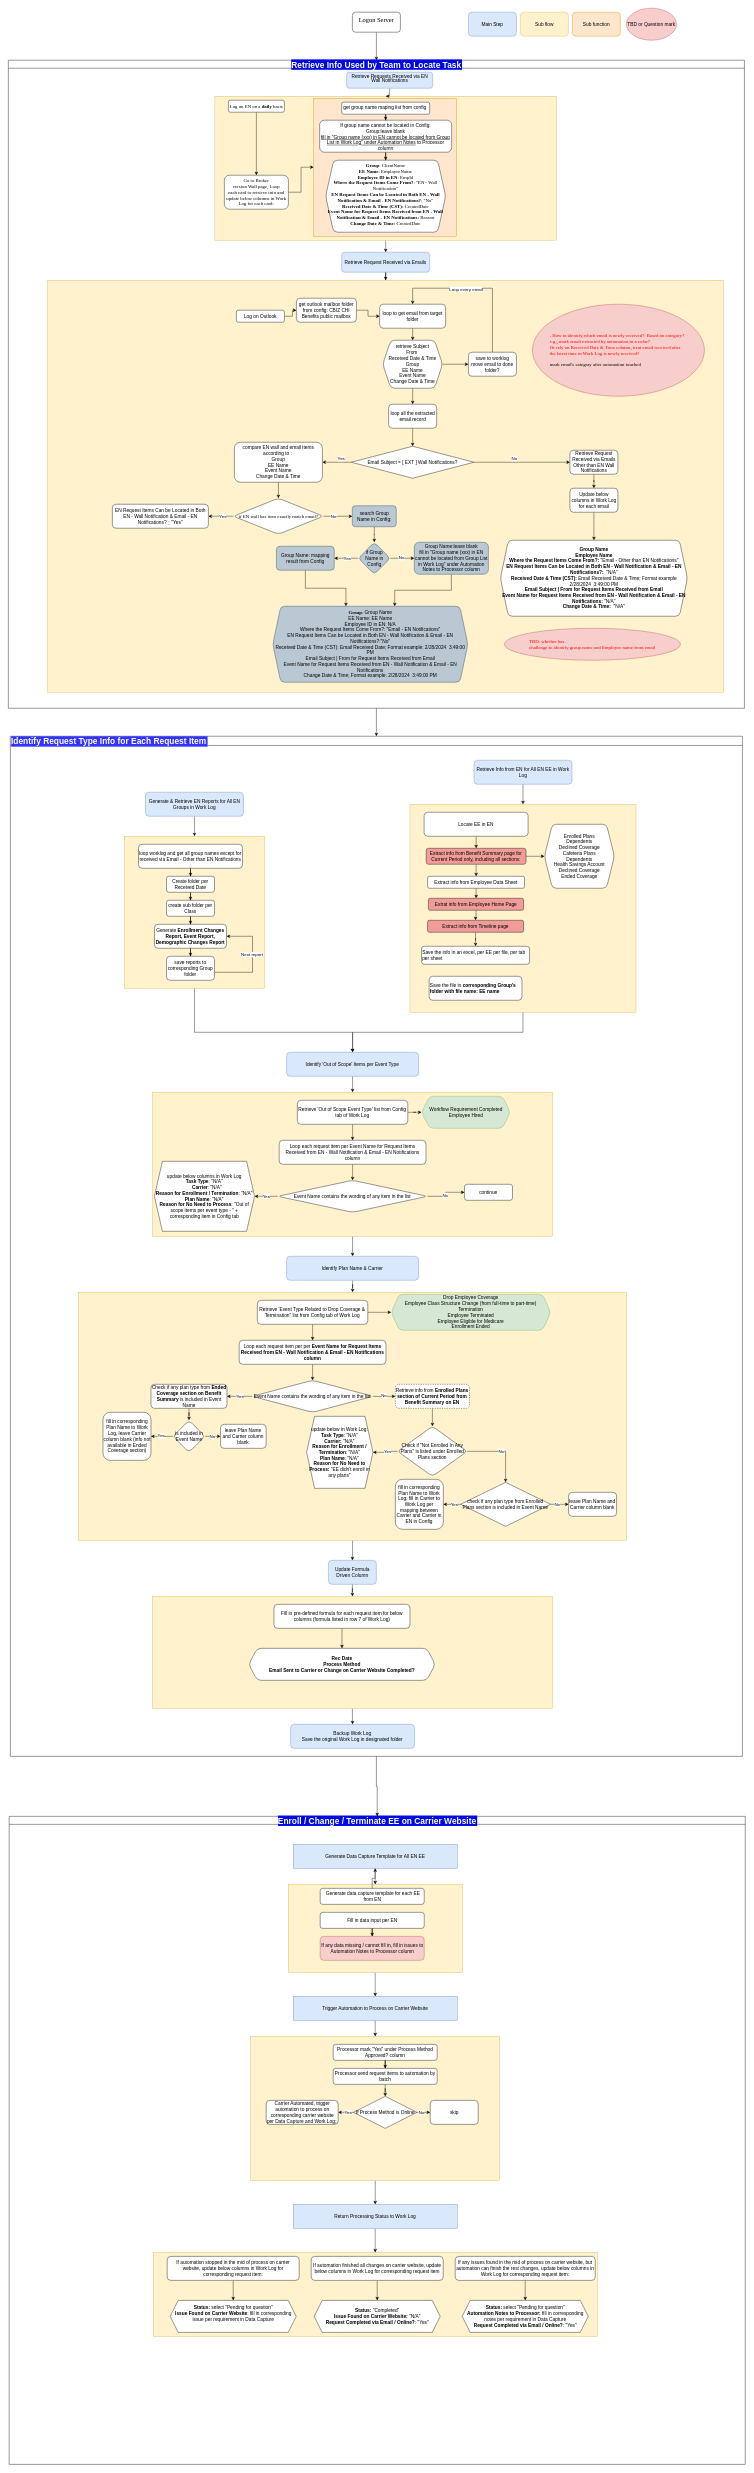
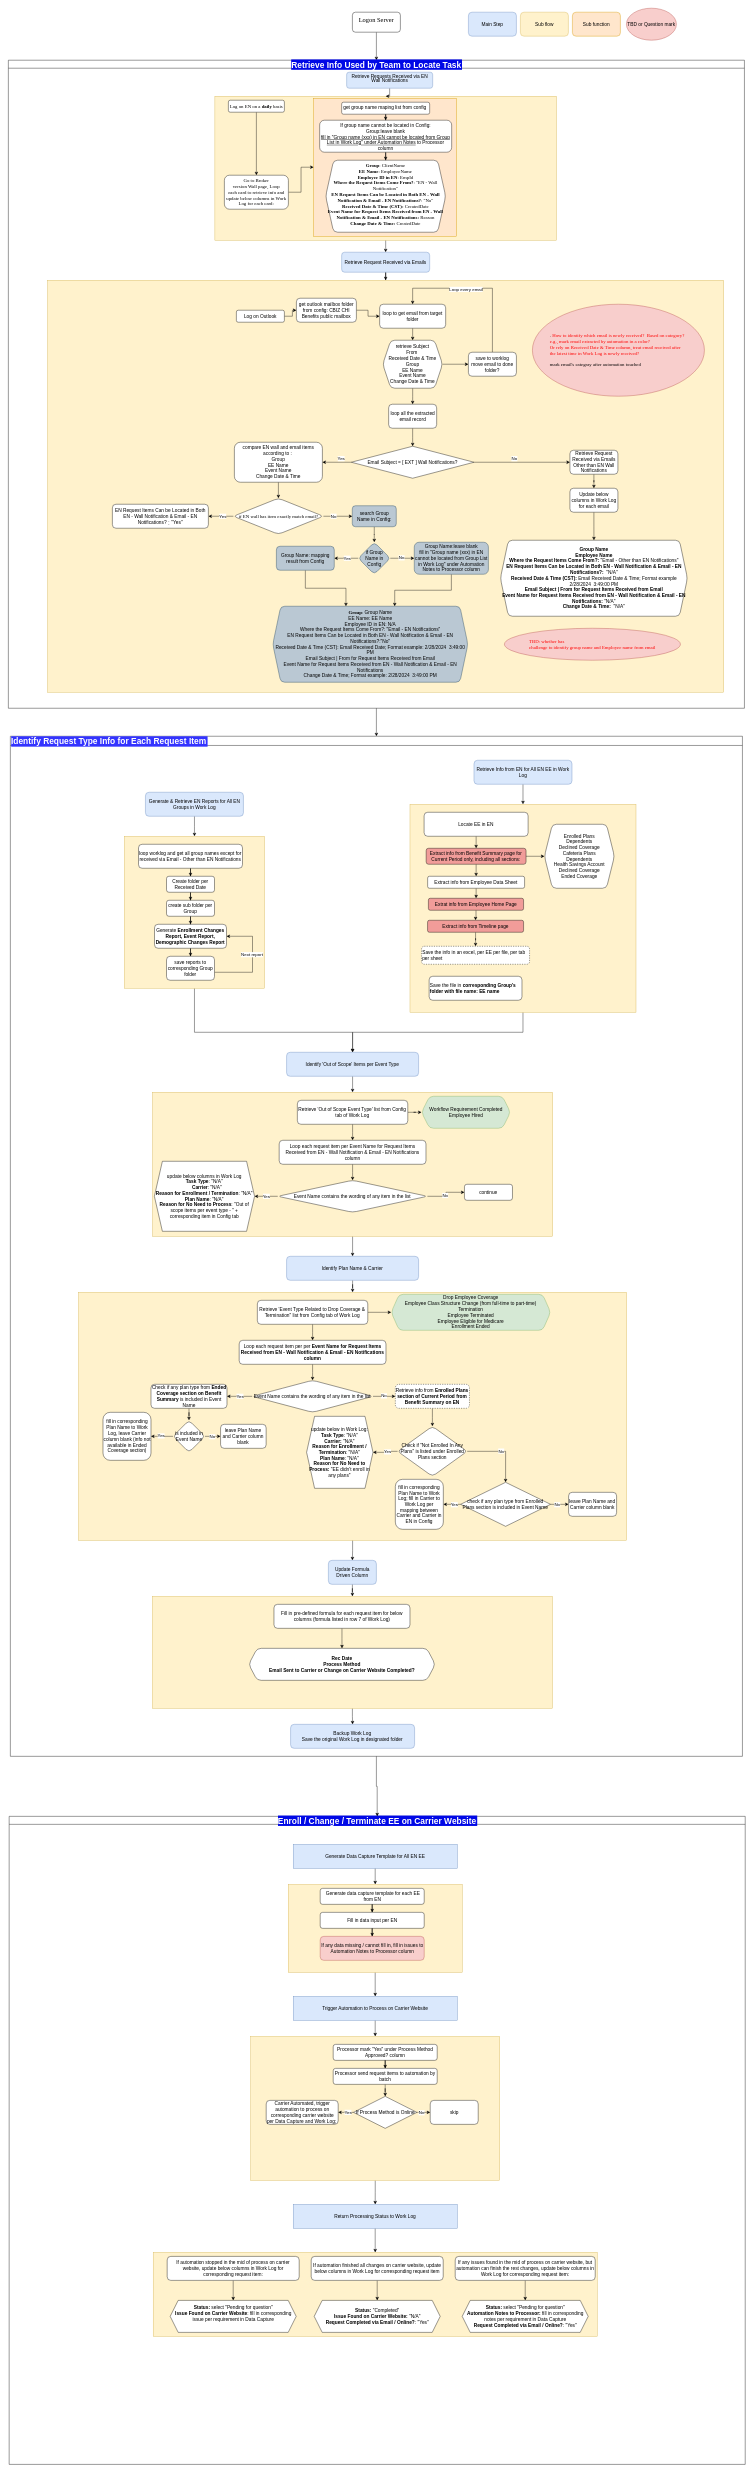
(190, 908) -> (190, 908)
(475, 955) -> (475, 955)
(372, 1883) -> (372, 1910)
